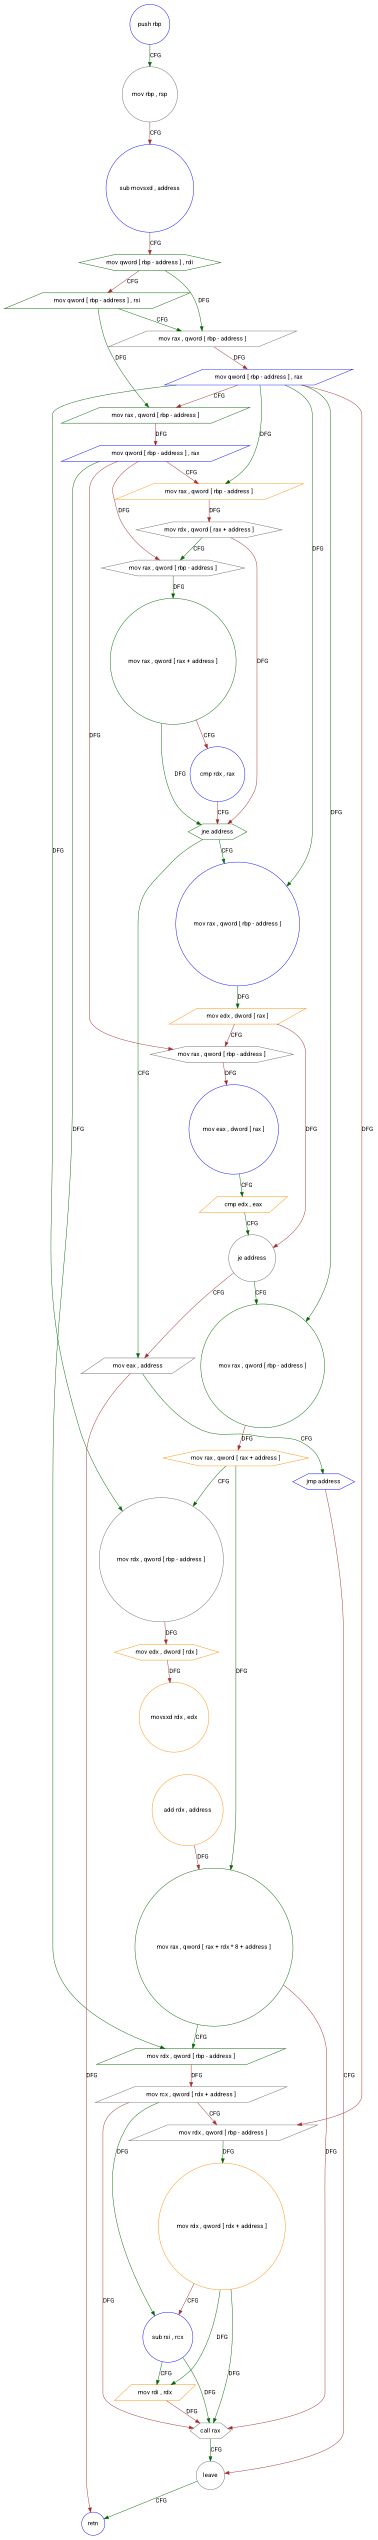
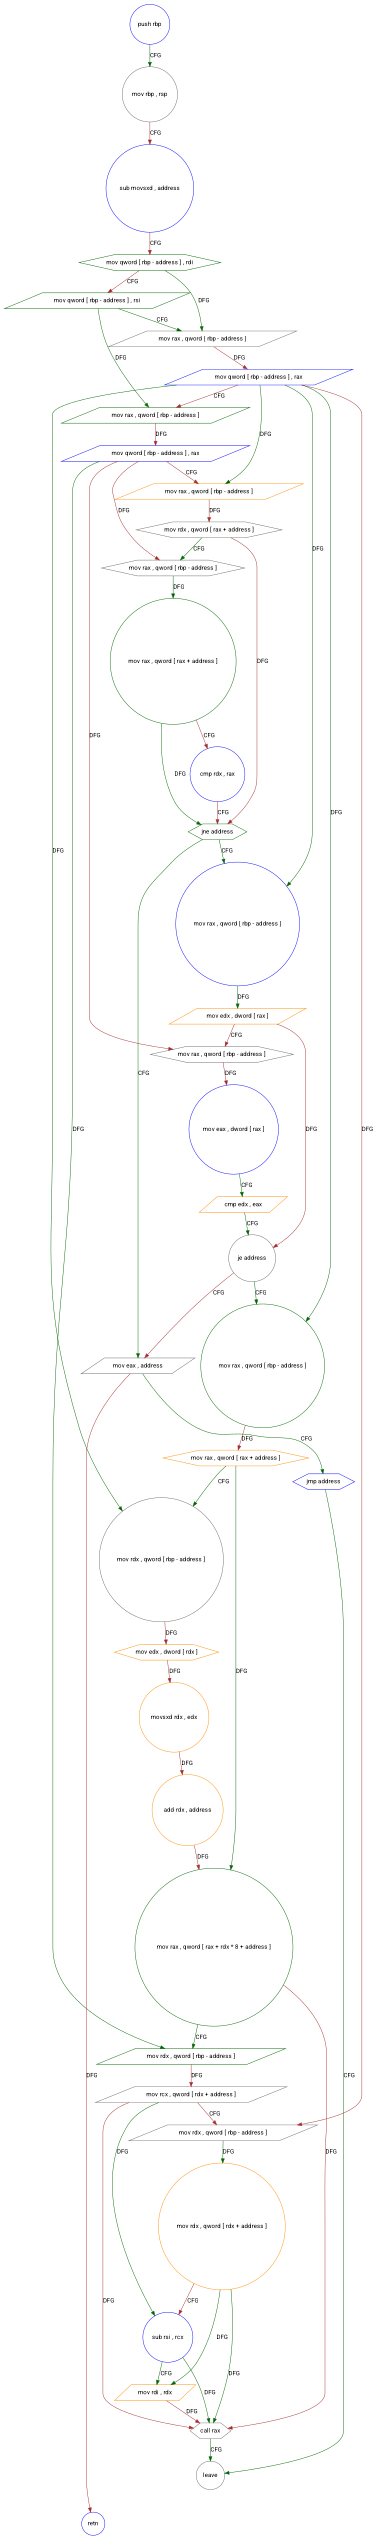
none -> (180, 1761)
(343, 2023) -> (343, 2023)
(153, 2499) -> none
